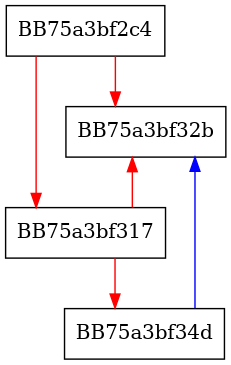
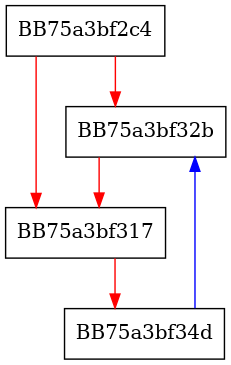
(132, 190) -> (99, 175)
